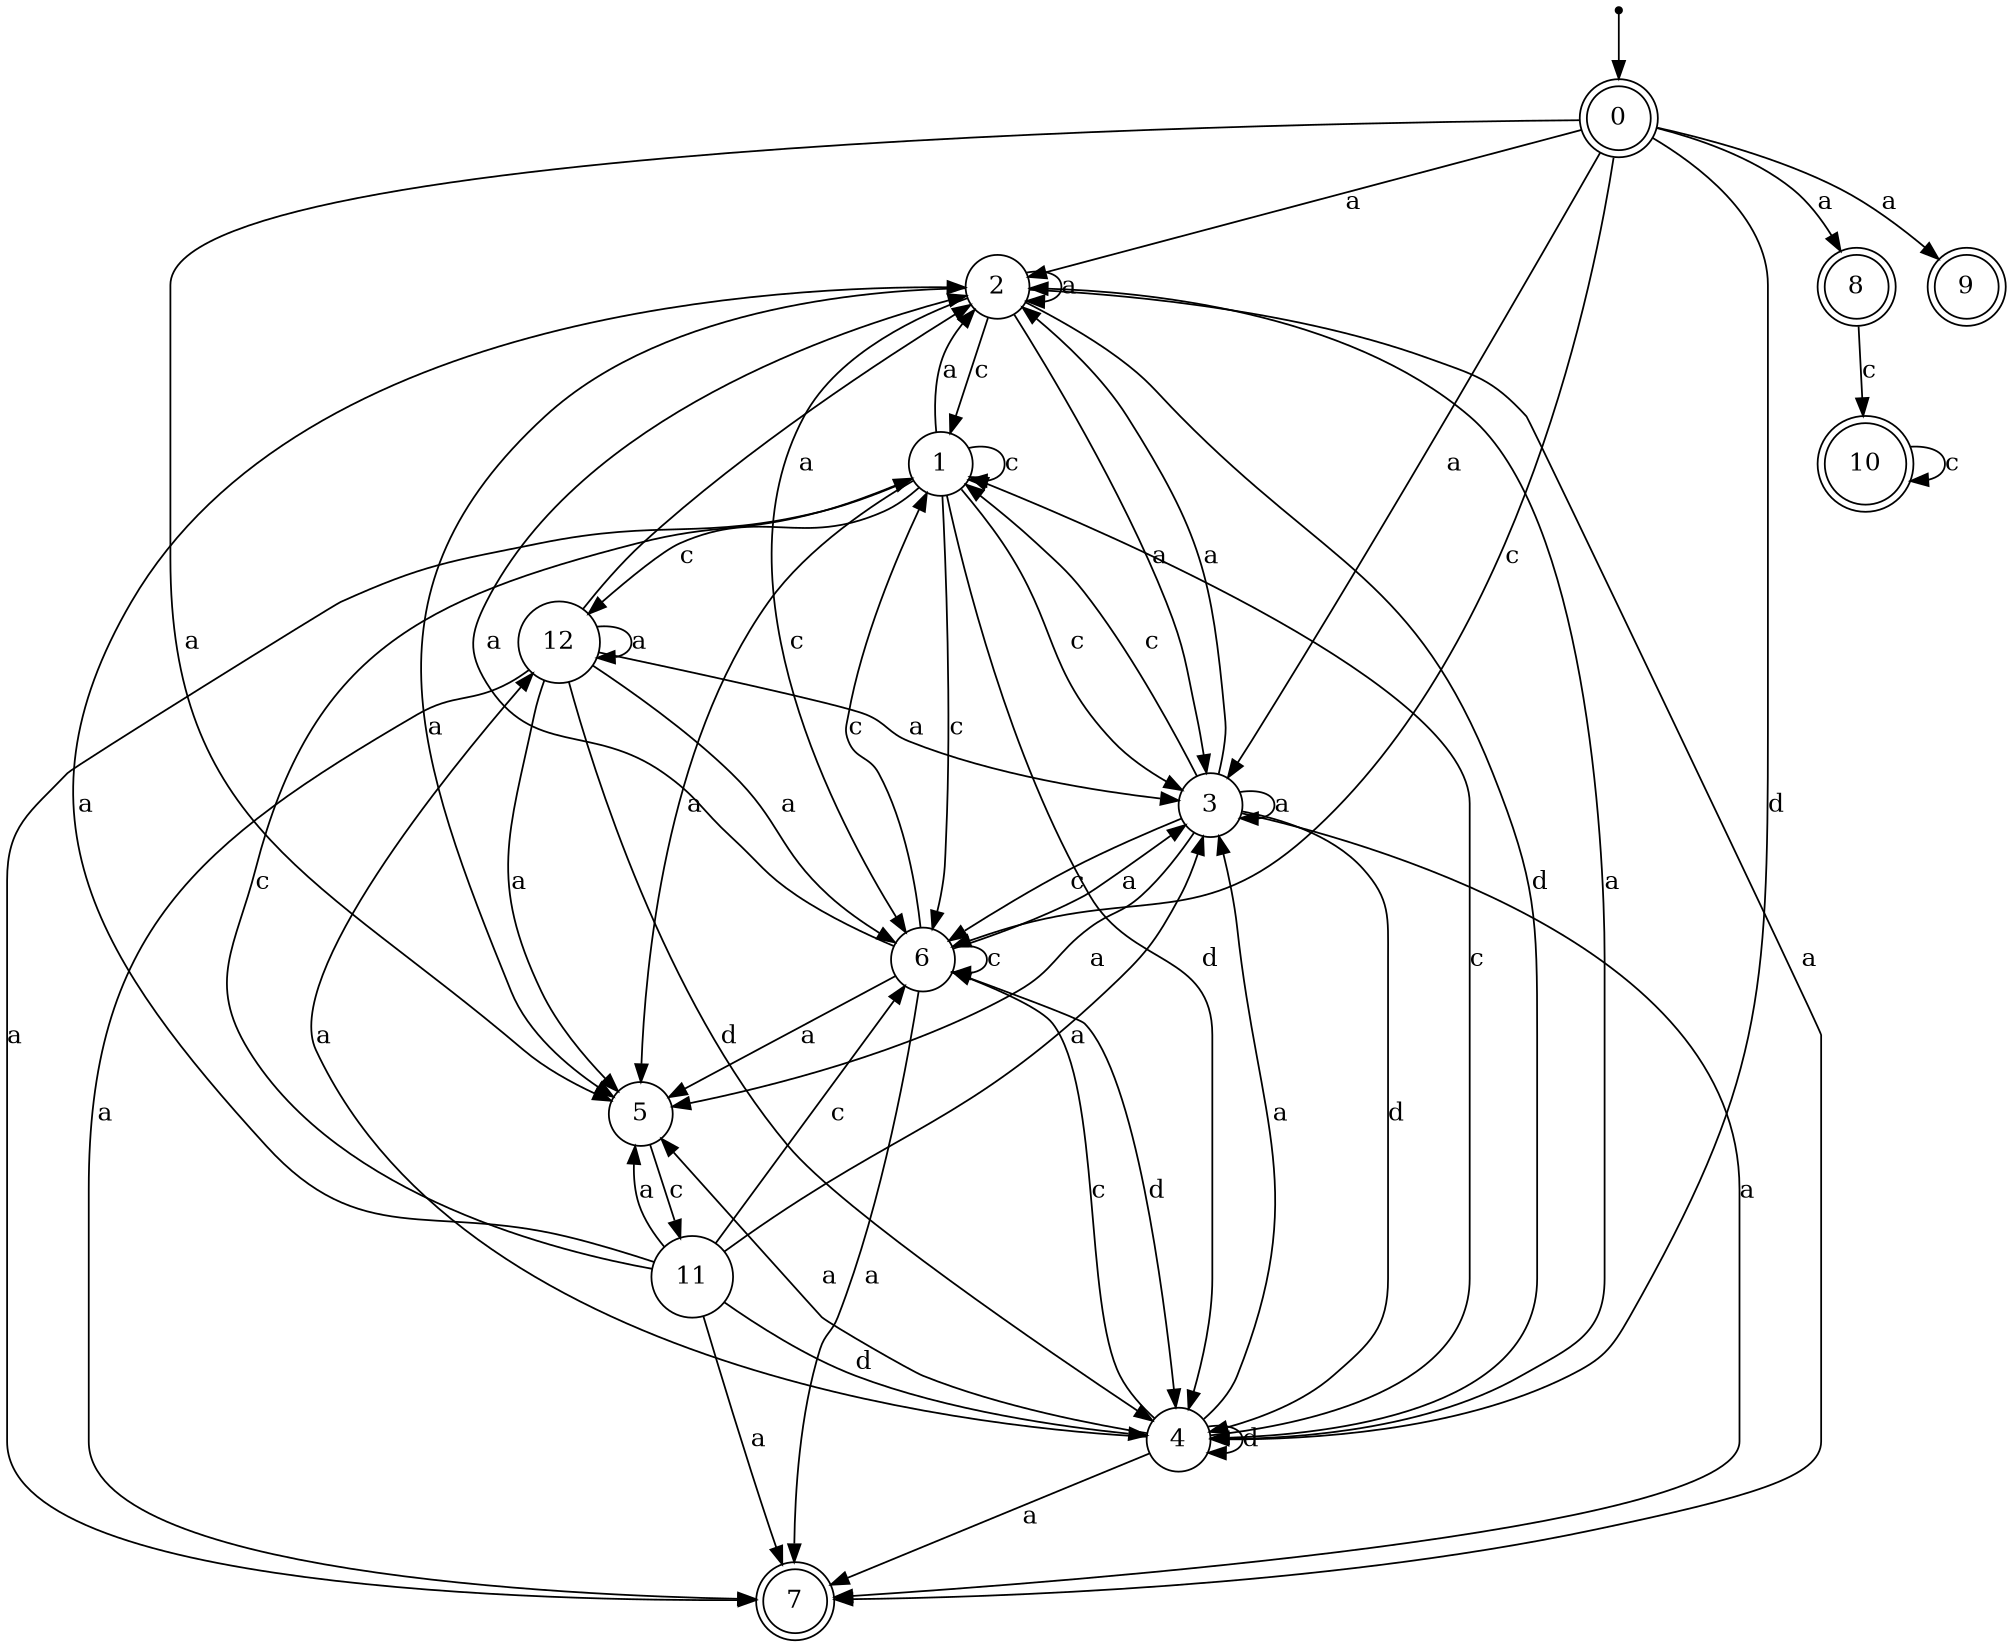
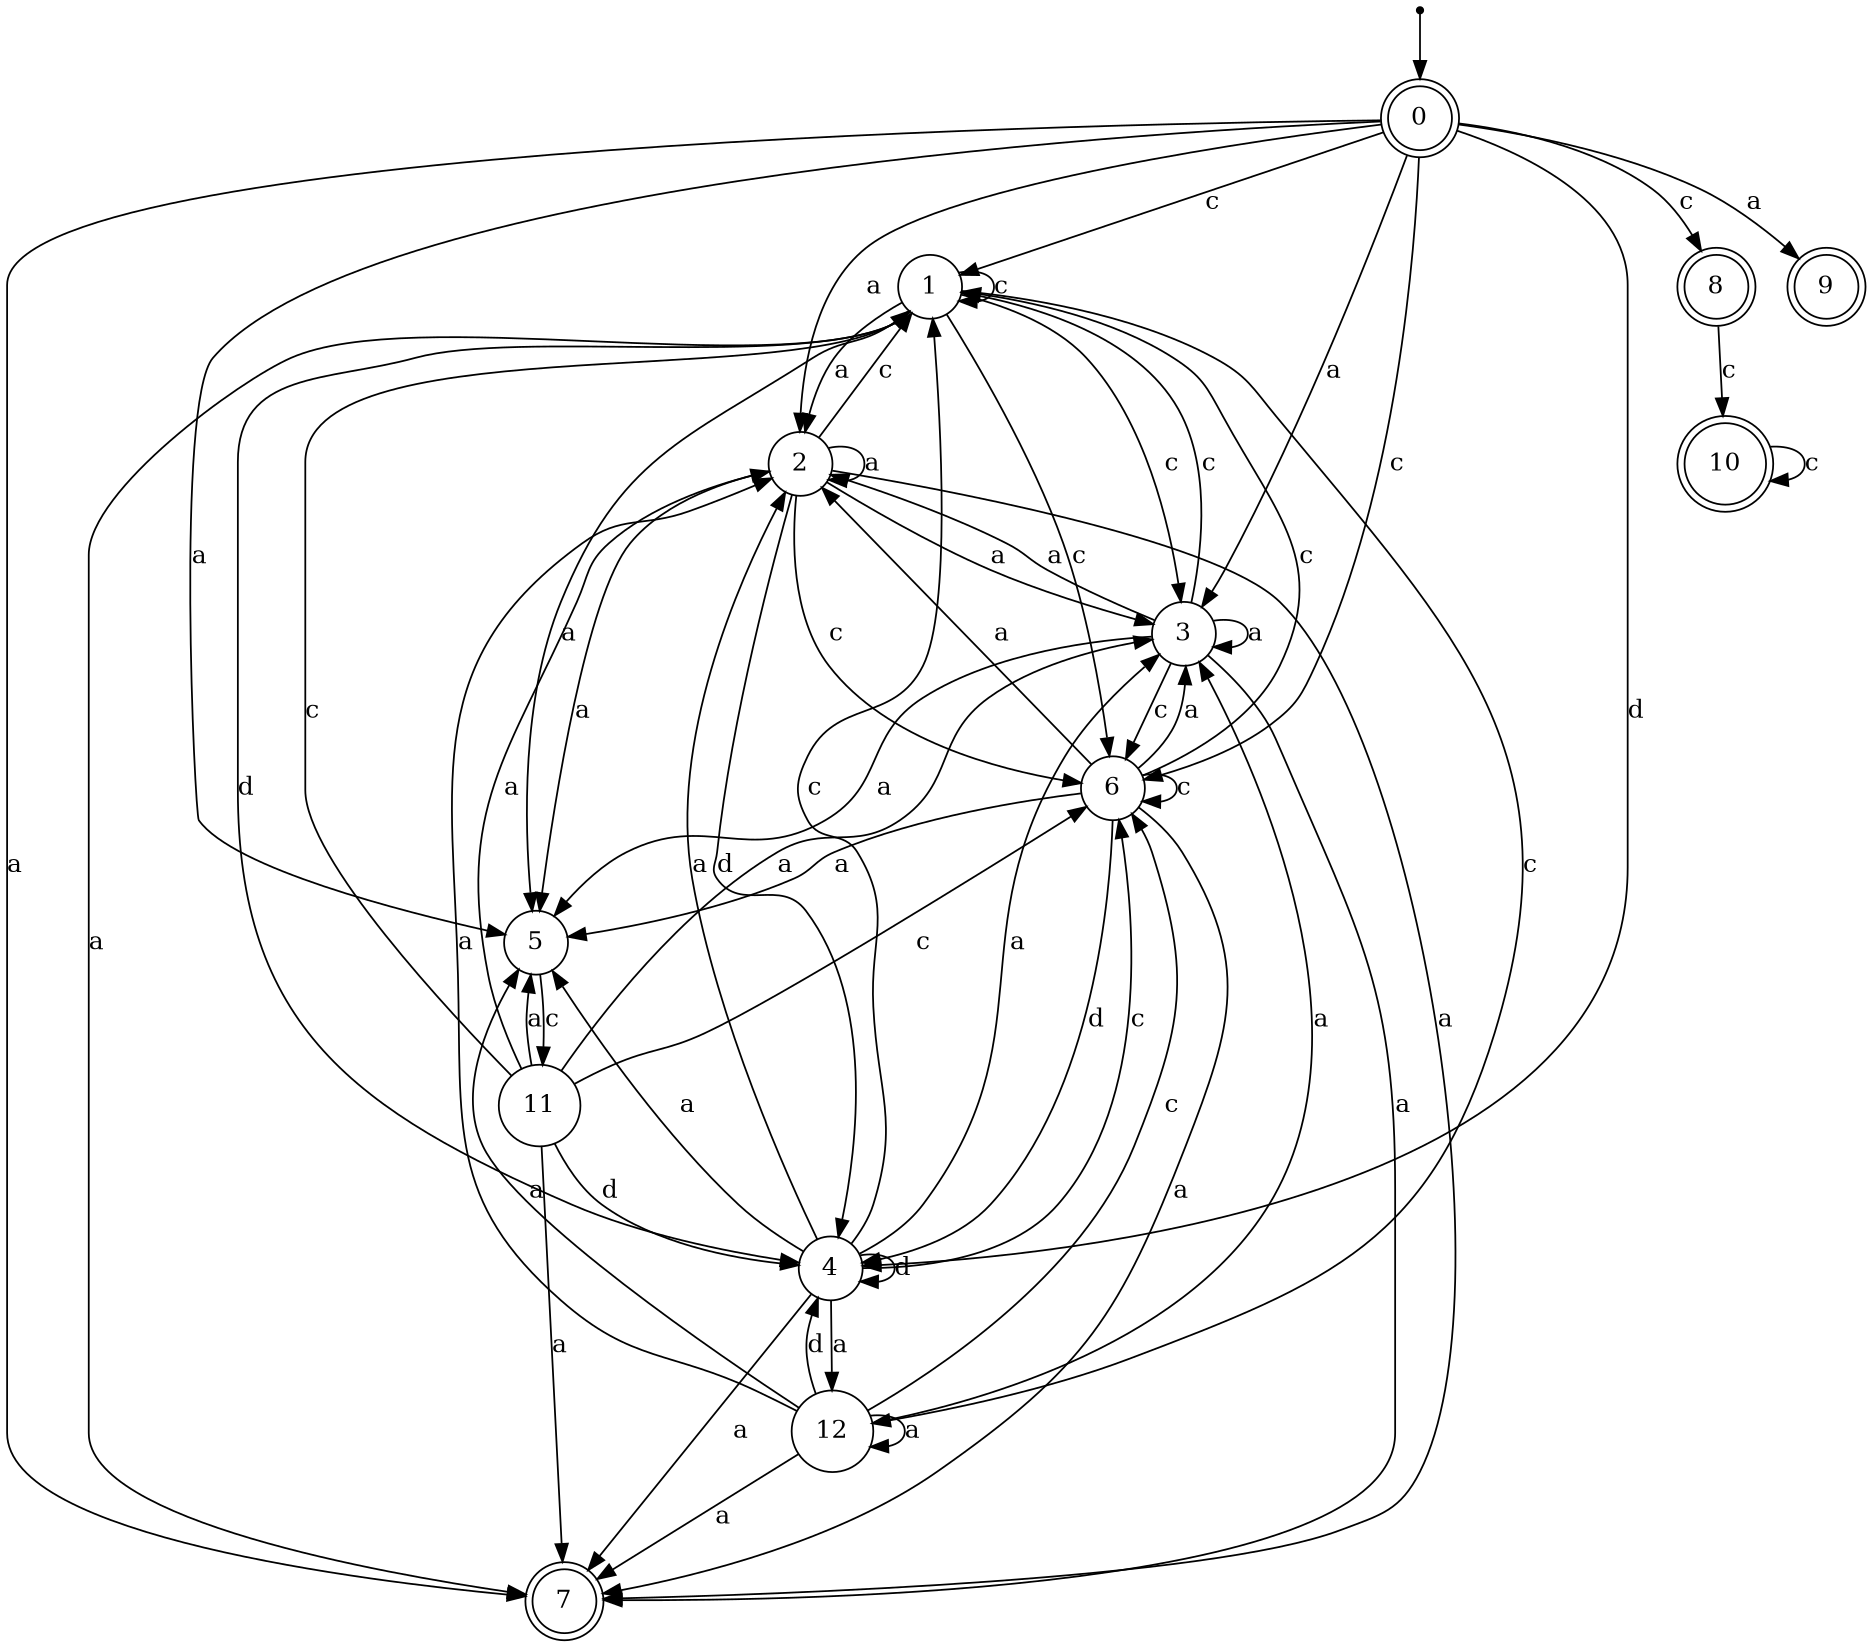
none -> (1180, 201)
(1826, 203) -> (1686, 203)
none -> (7, 431)
(789, 805) -> (1172, 1106)
(1388, 1120) -> none
